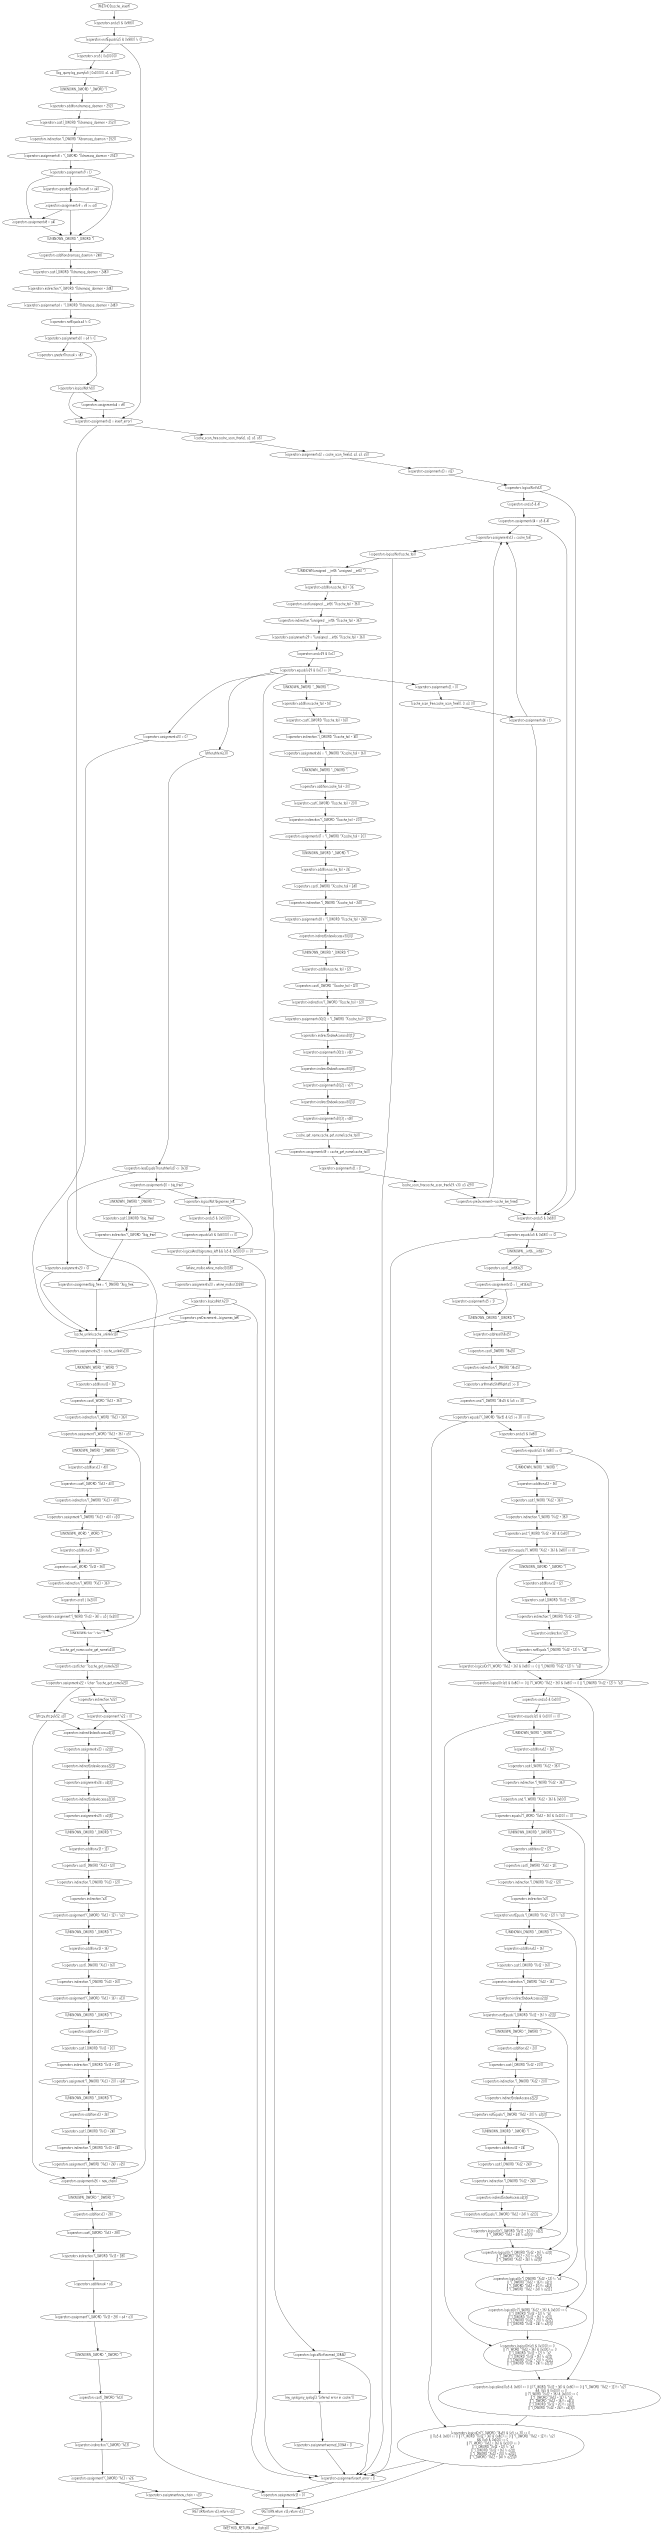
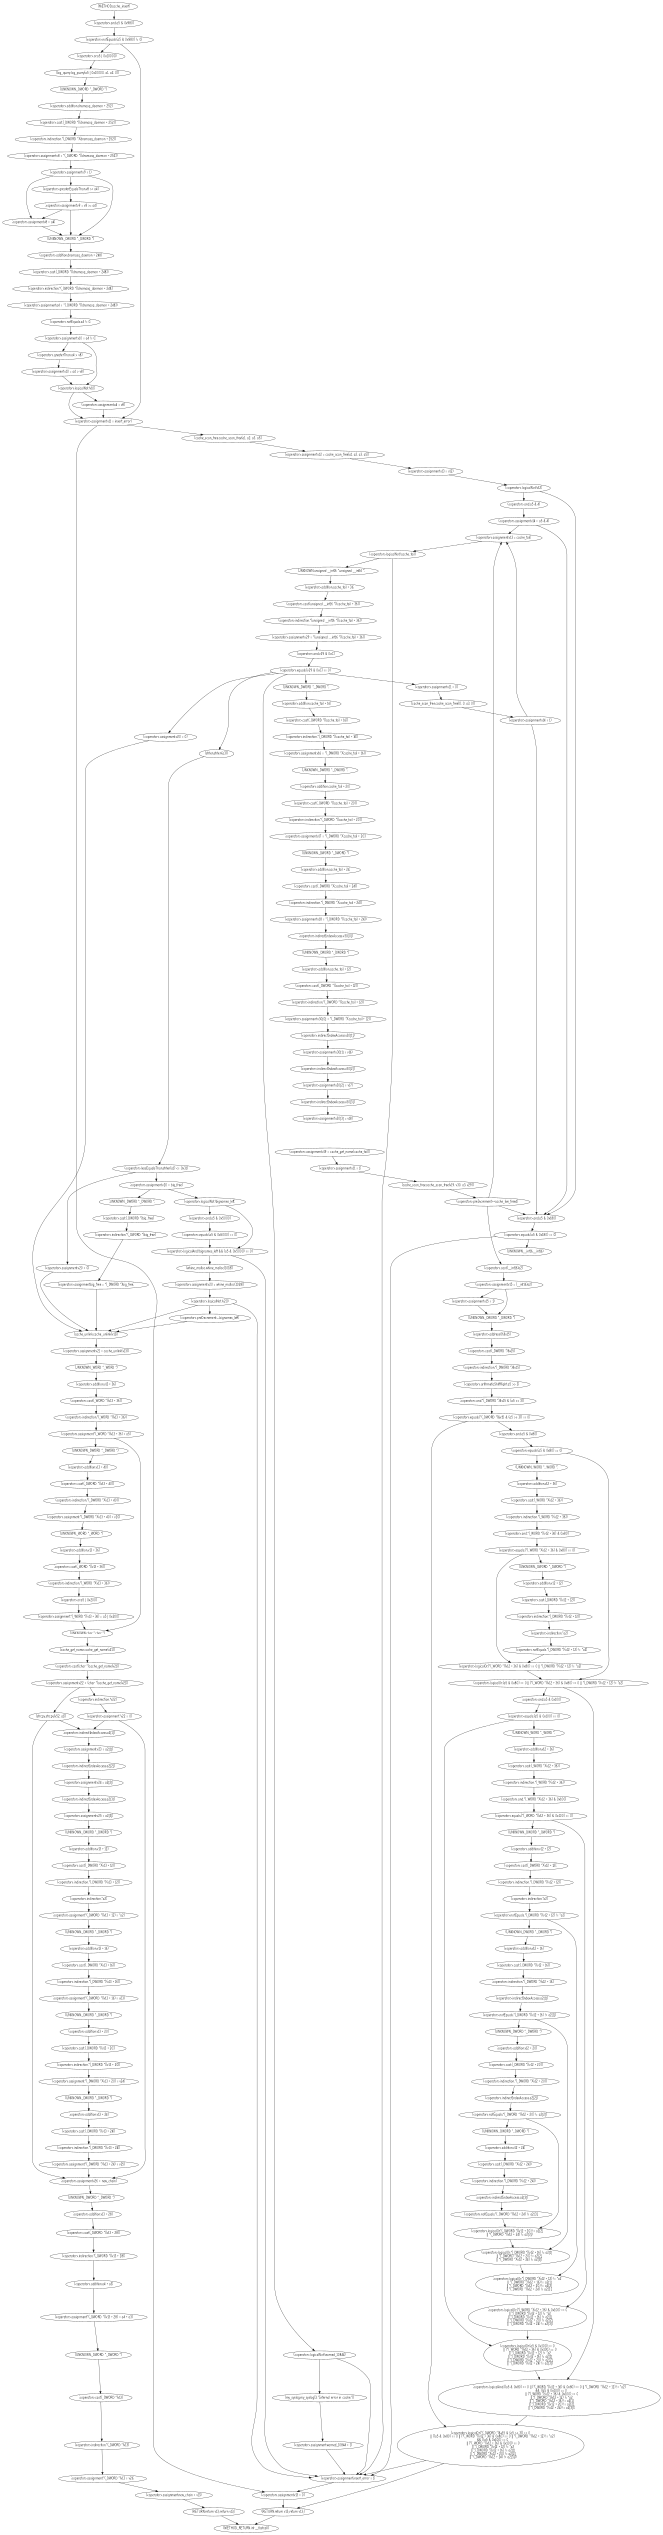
none -> (58, 372)
(332, 571) -> (332, 571)
(328, 1136) -> none
(515, 1259) -> (491, 1235)
